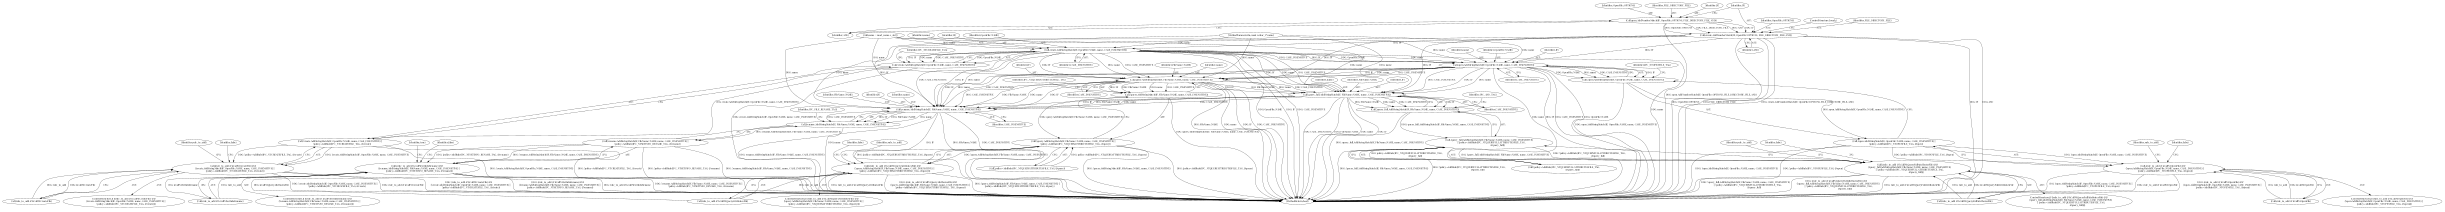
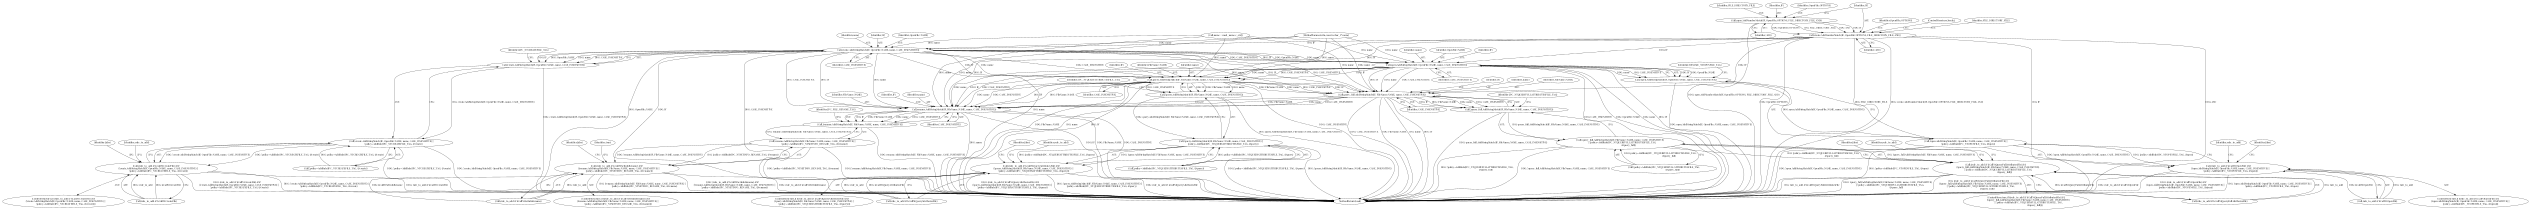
(1652, 65) -> (1700, 65)
(1483, 95) -> (1528, 95)
none -> (336, 169)
